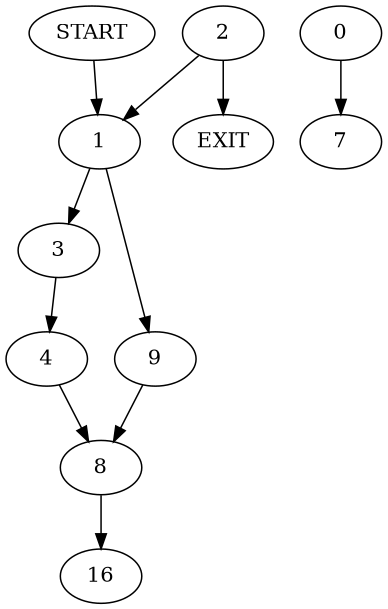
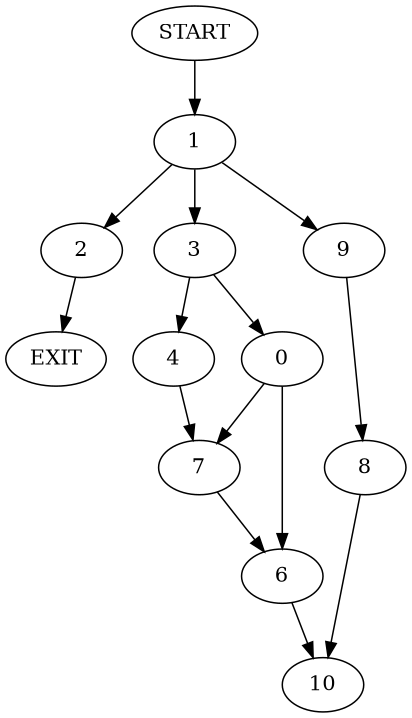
(167, 83) -> (144, 191)
none -> (234, 299)
(70, 407) -> (185, 406)
(101, 576) -> (323, 685)
none -> (282, 576)
